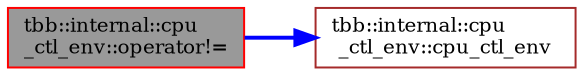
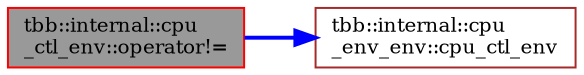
(446, 38) -> (446, 38)
